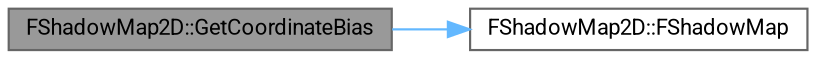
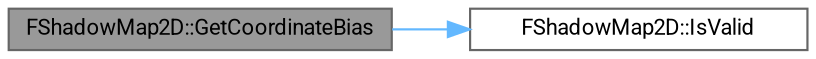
(639, 29) -> (639, 29)
